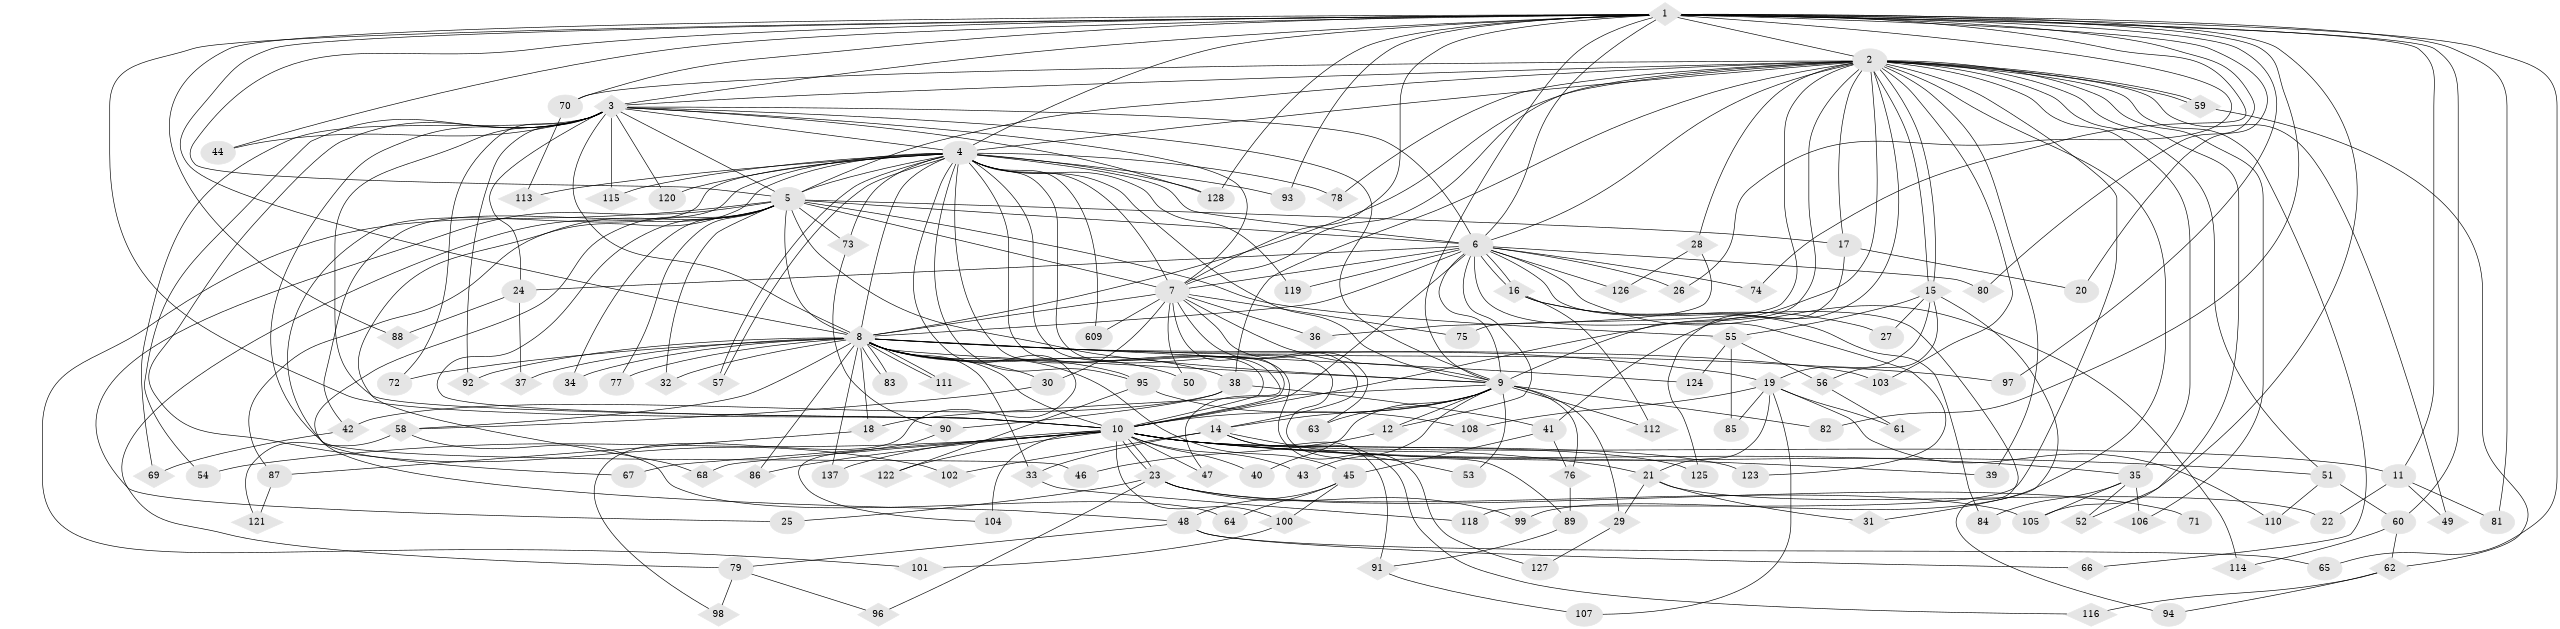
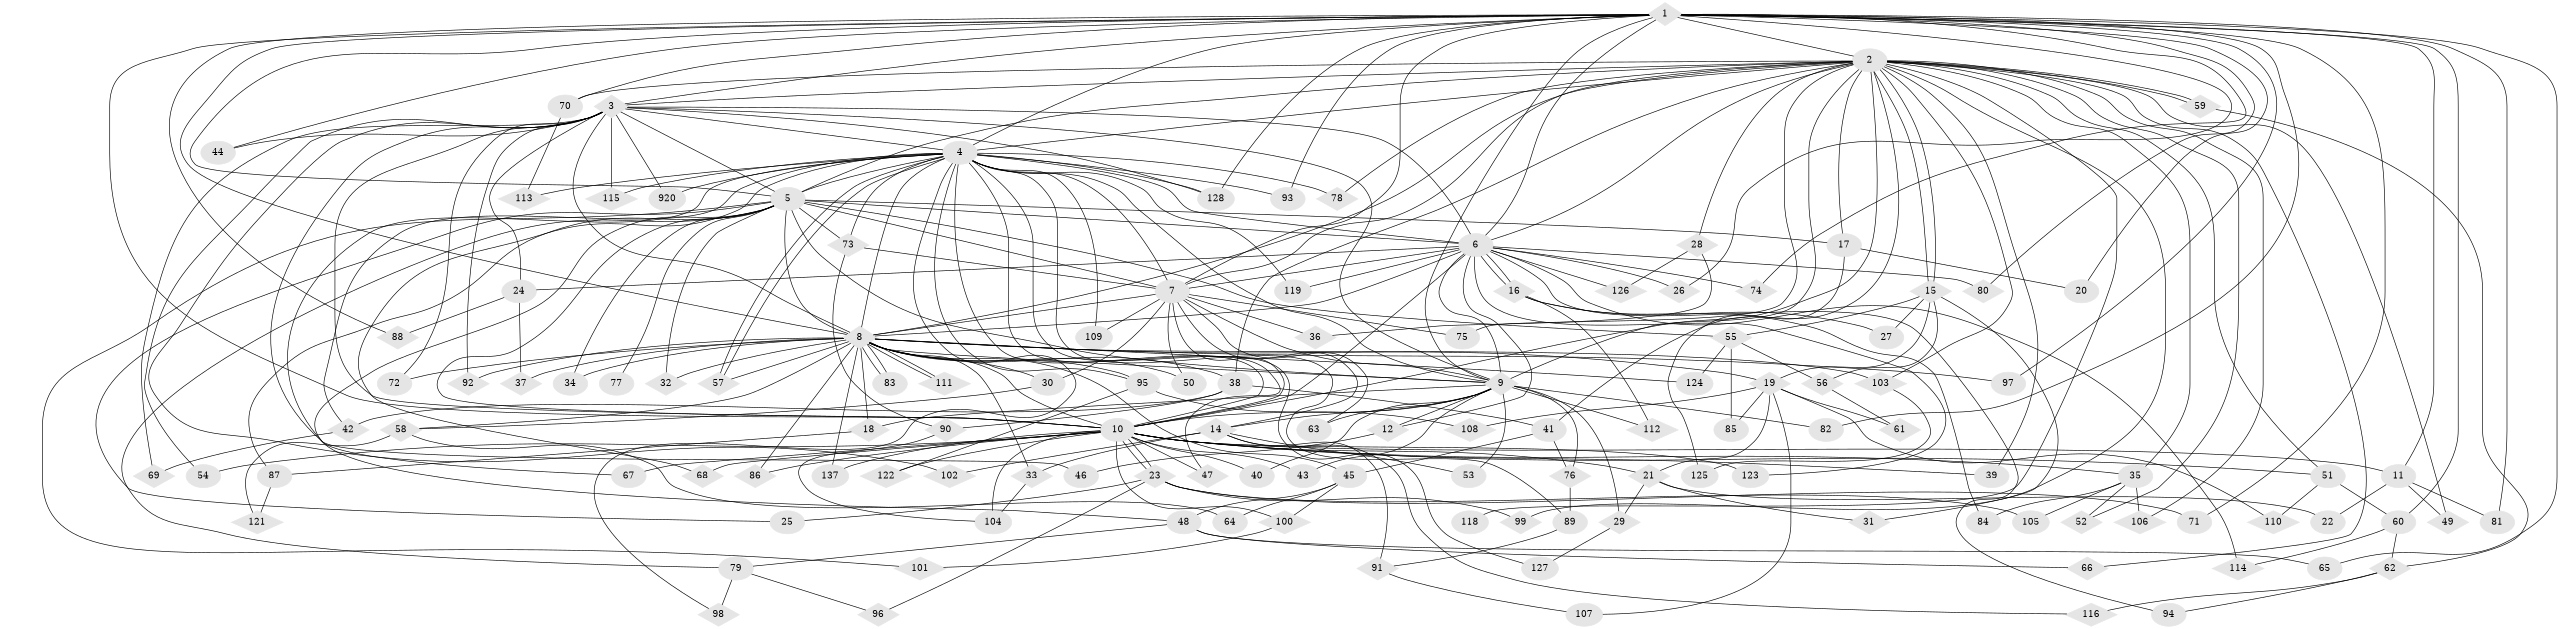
(2299, 68) -> (2277, 43)
(1017, 137) -> (981, 264)
(667, 199) -> (667, 199)
(1094, 338) -> (1094, 338)
(747, 349) -> (790, 360)
(1411, 447) -> (1924, 443)
(1216, 502) -> (1015, 496)
